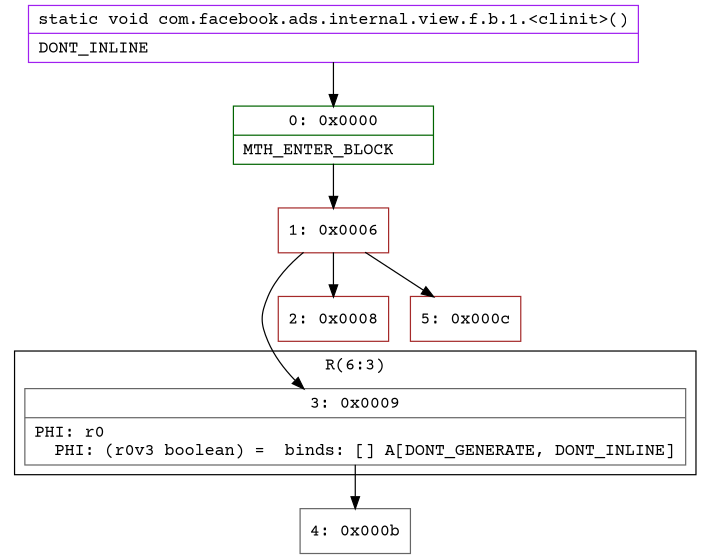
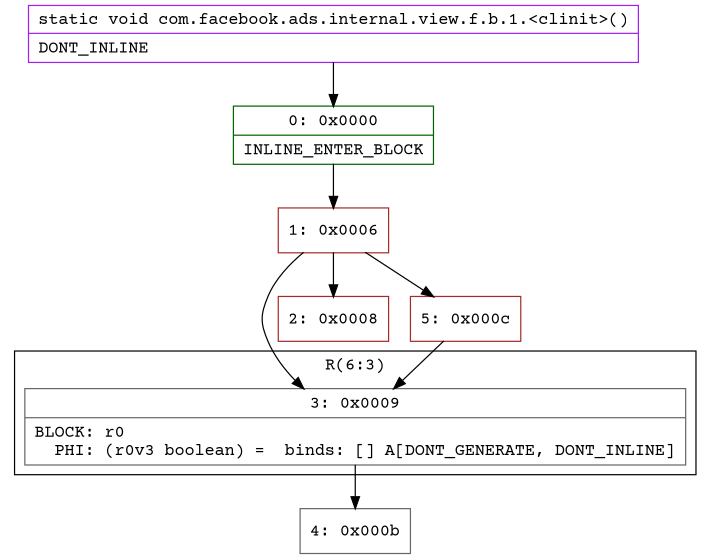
(318, 149) -> (333, 149)
none -> (423, 361)
(75, 432) -> (85, 432)
